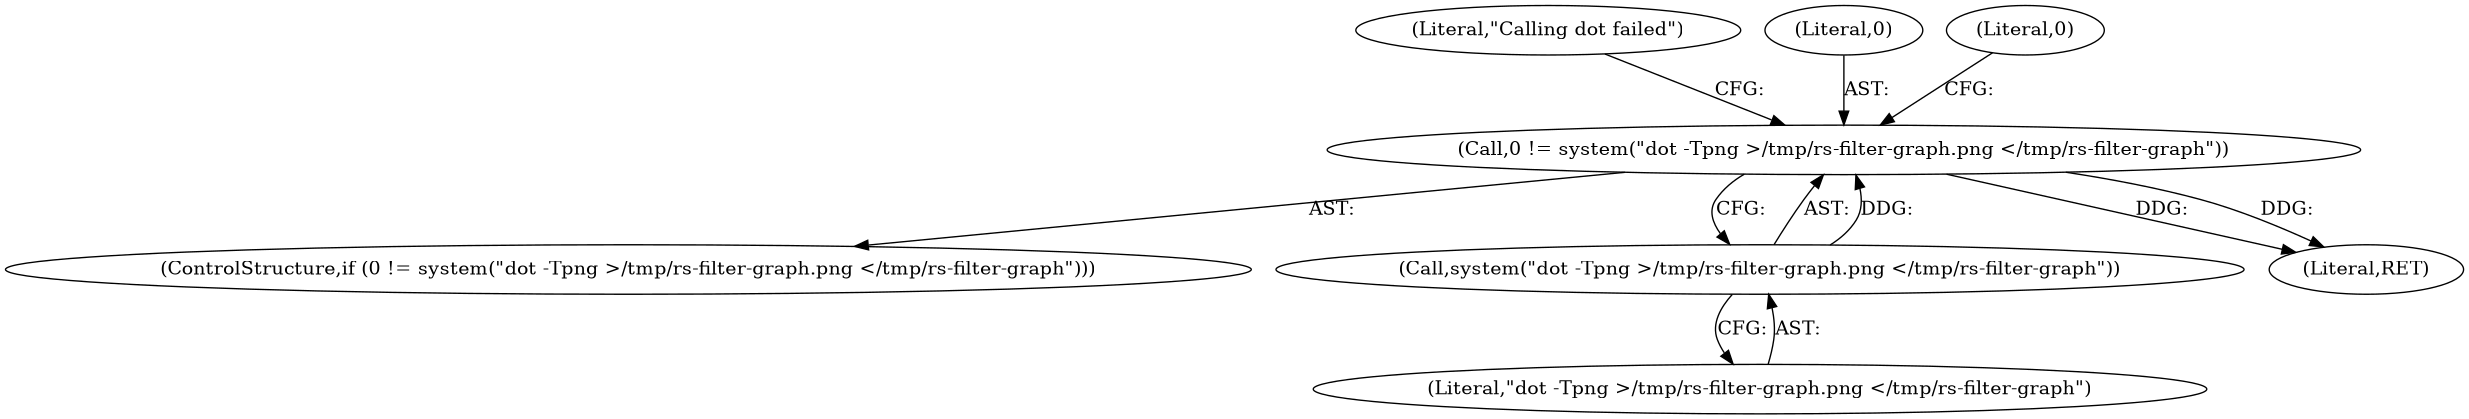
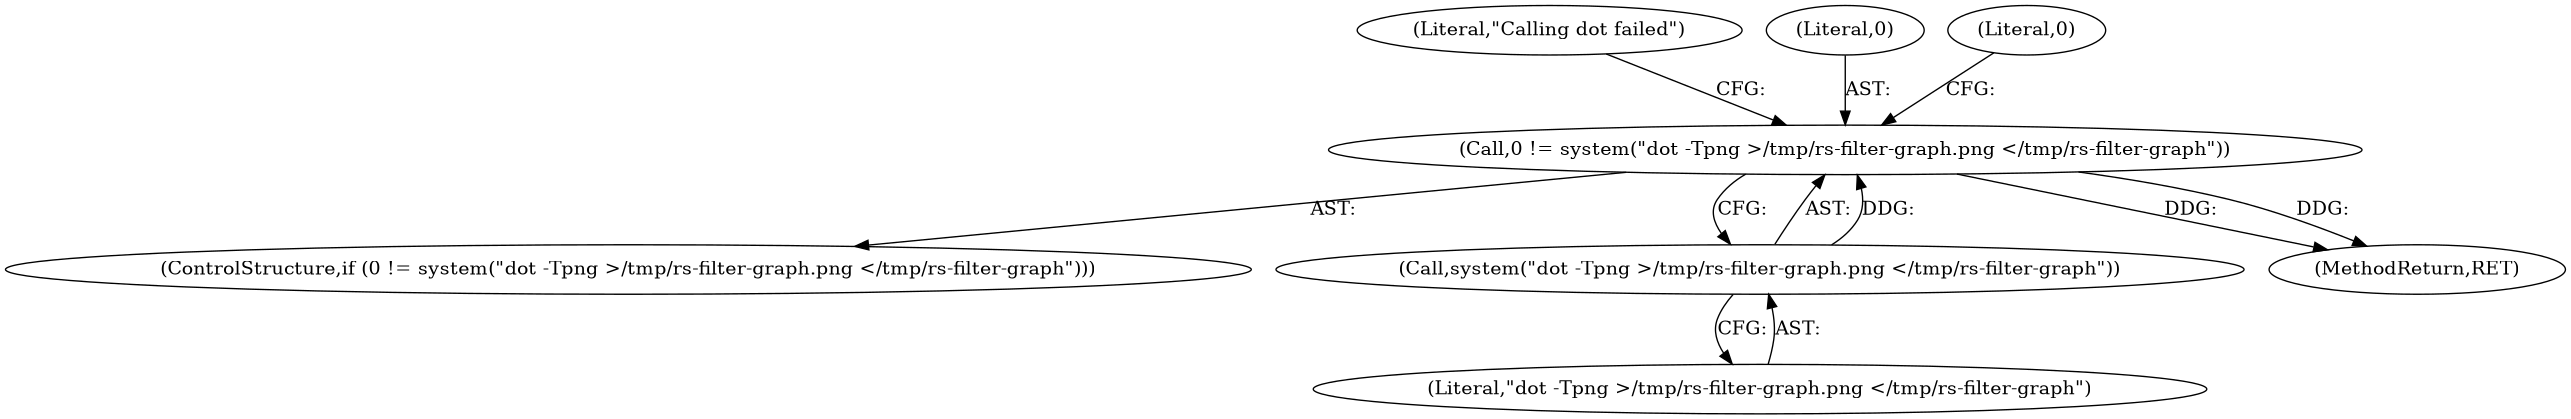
(2366, 270) -> (2417, 270)
